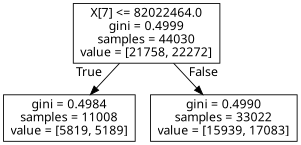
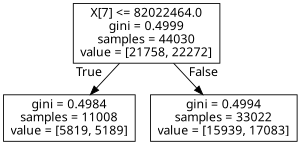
(224, 118) -> (224, 118)
